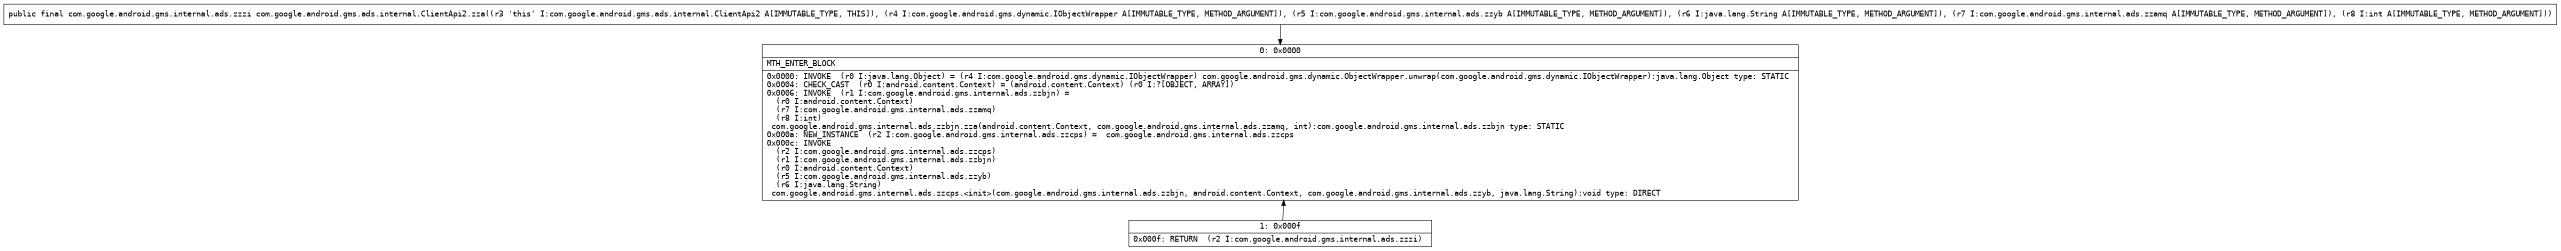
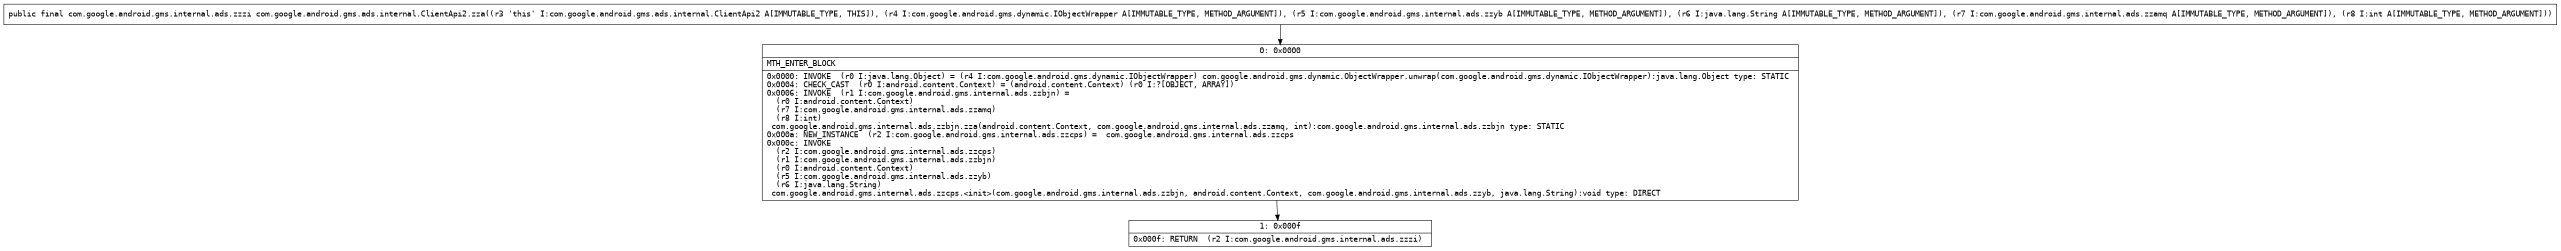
(1283, 213) -> (1277, 207)
